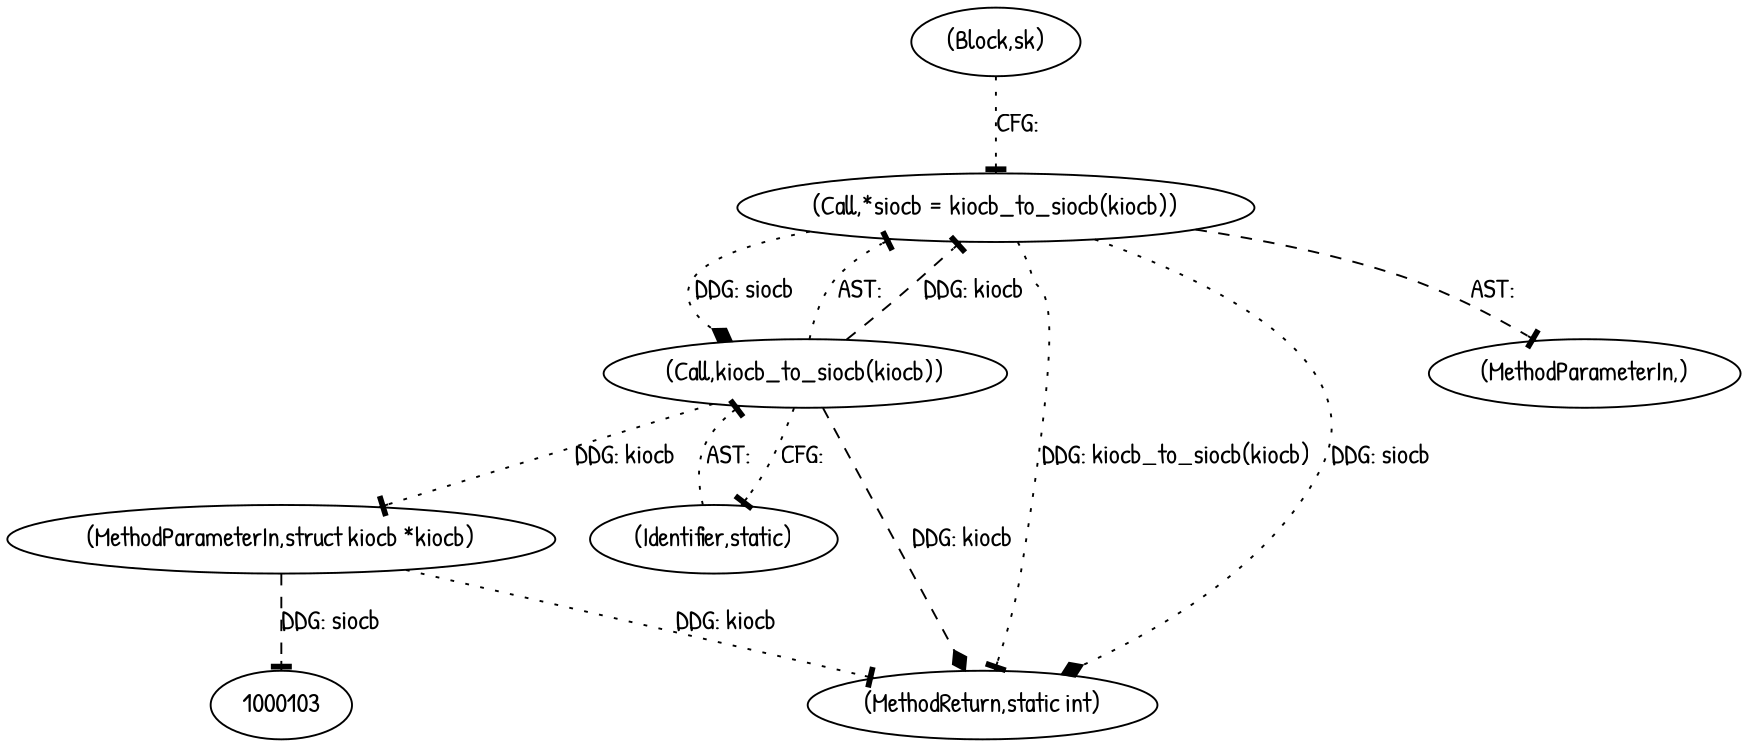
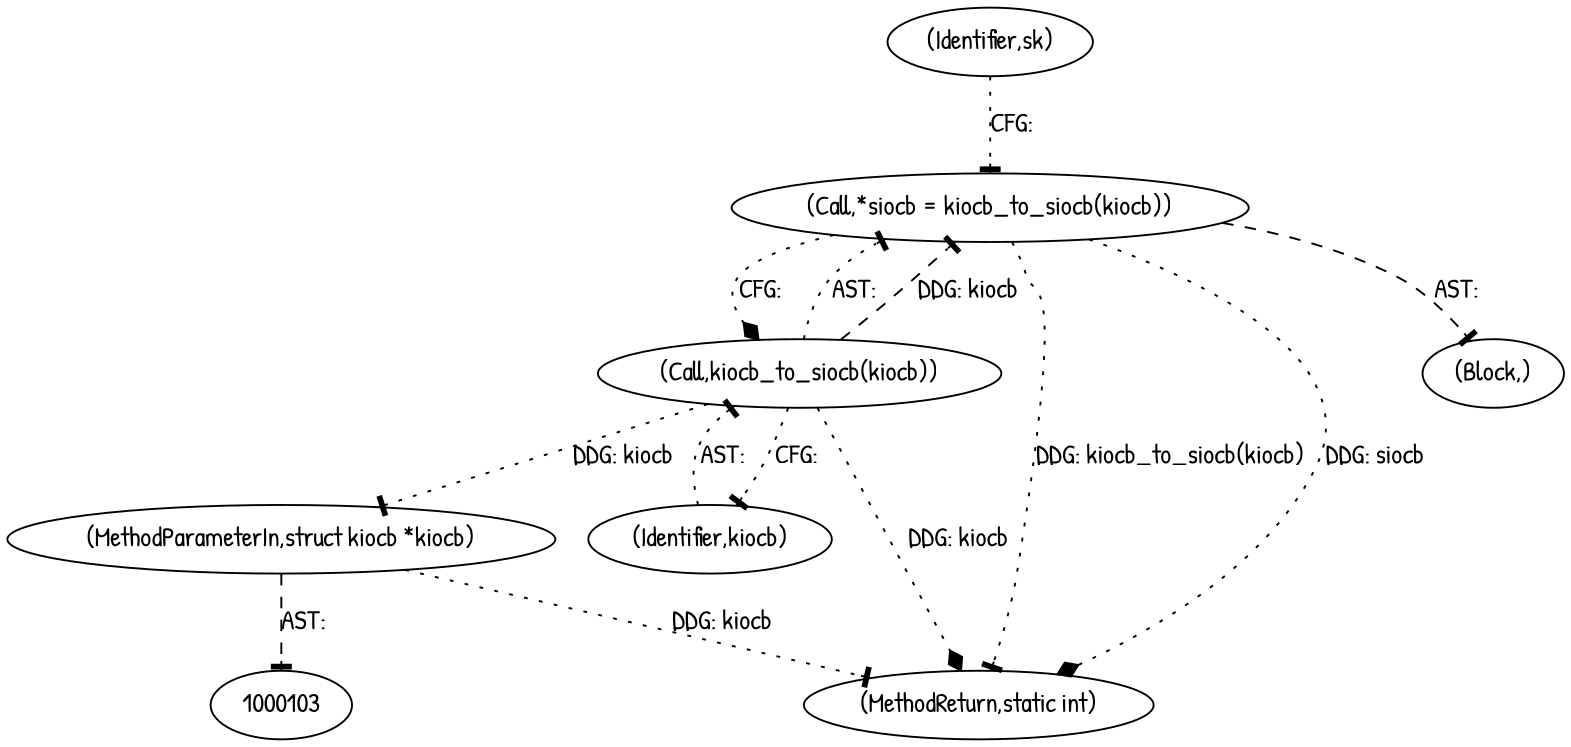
(996, 42) -> (990, 42)
(744, 291) -> (763, 291)
(1585, 373) -> (1493, 373)
(888, 529) -> (884, 529)
(714, 539) -> (710, 539)
(331, 622) -> (307, 622)
